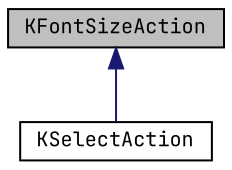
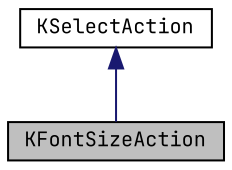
(116, 95) -> (116, 95)
